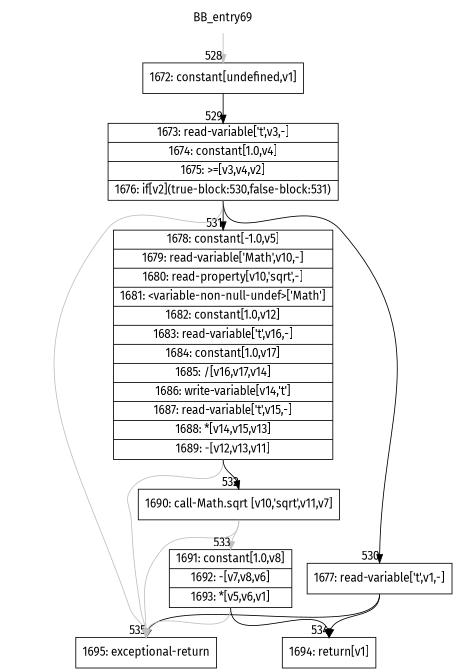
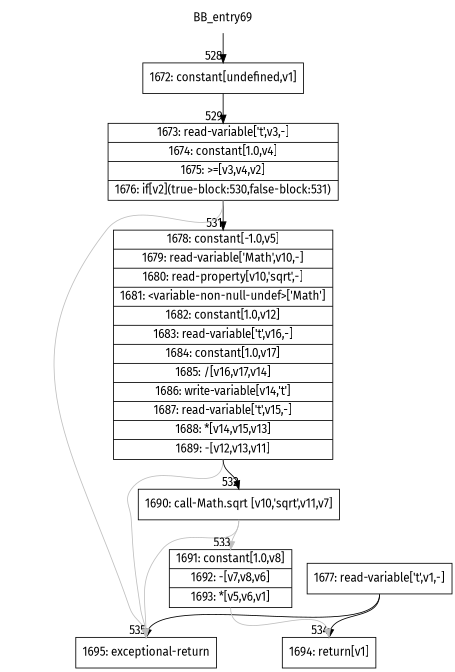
(223, 44) -> (223, 44)
(390, 318) -> none
(193, 623) -> none
(276, 623) -> (276, 623)
